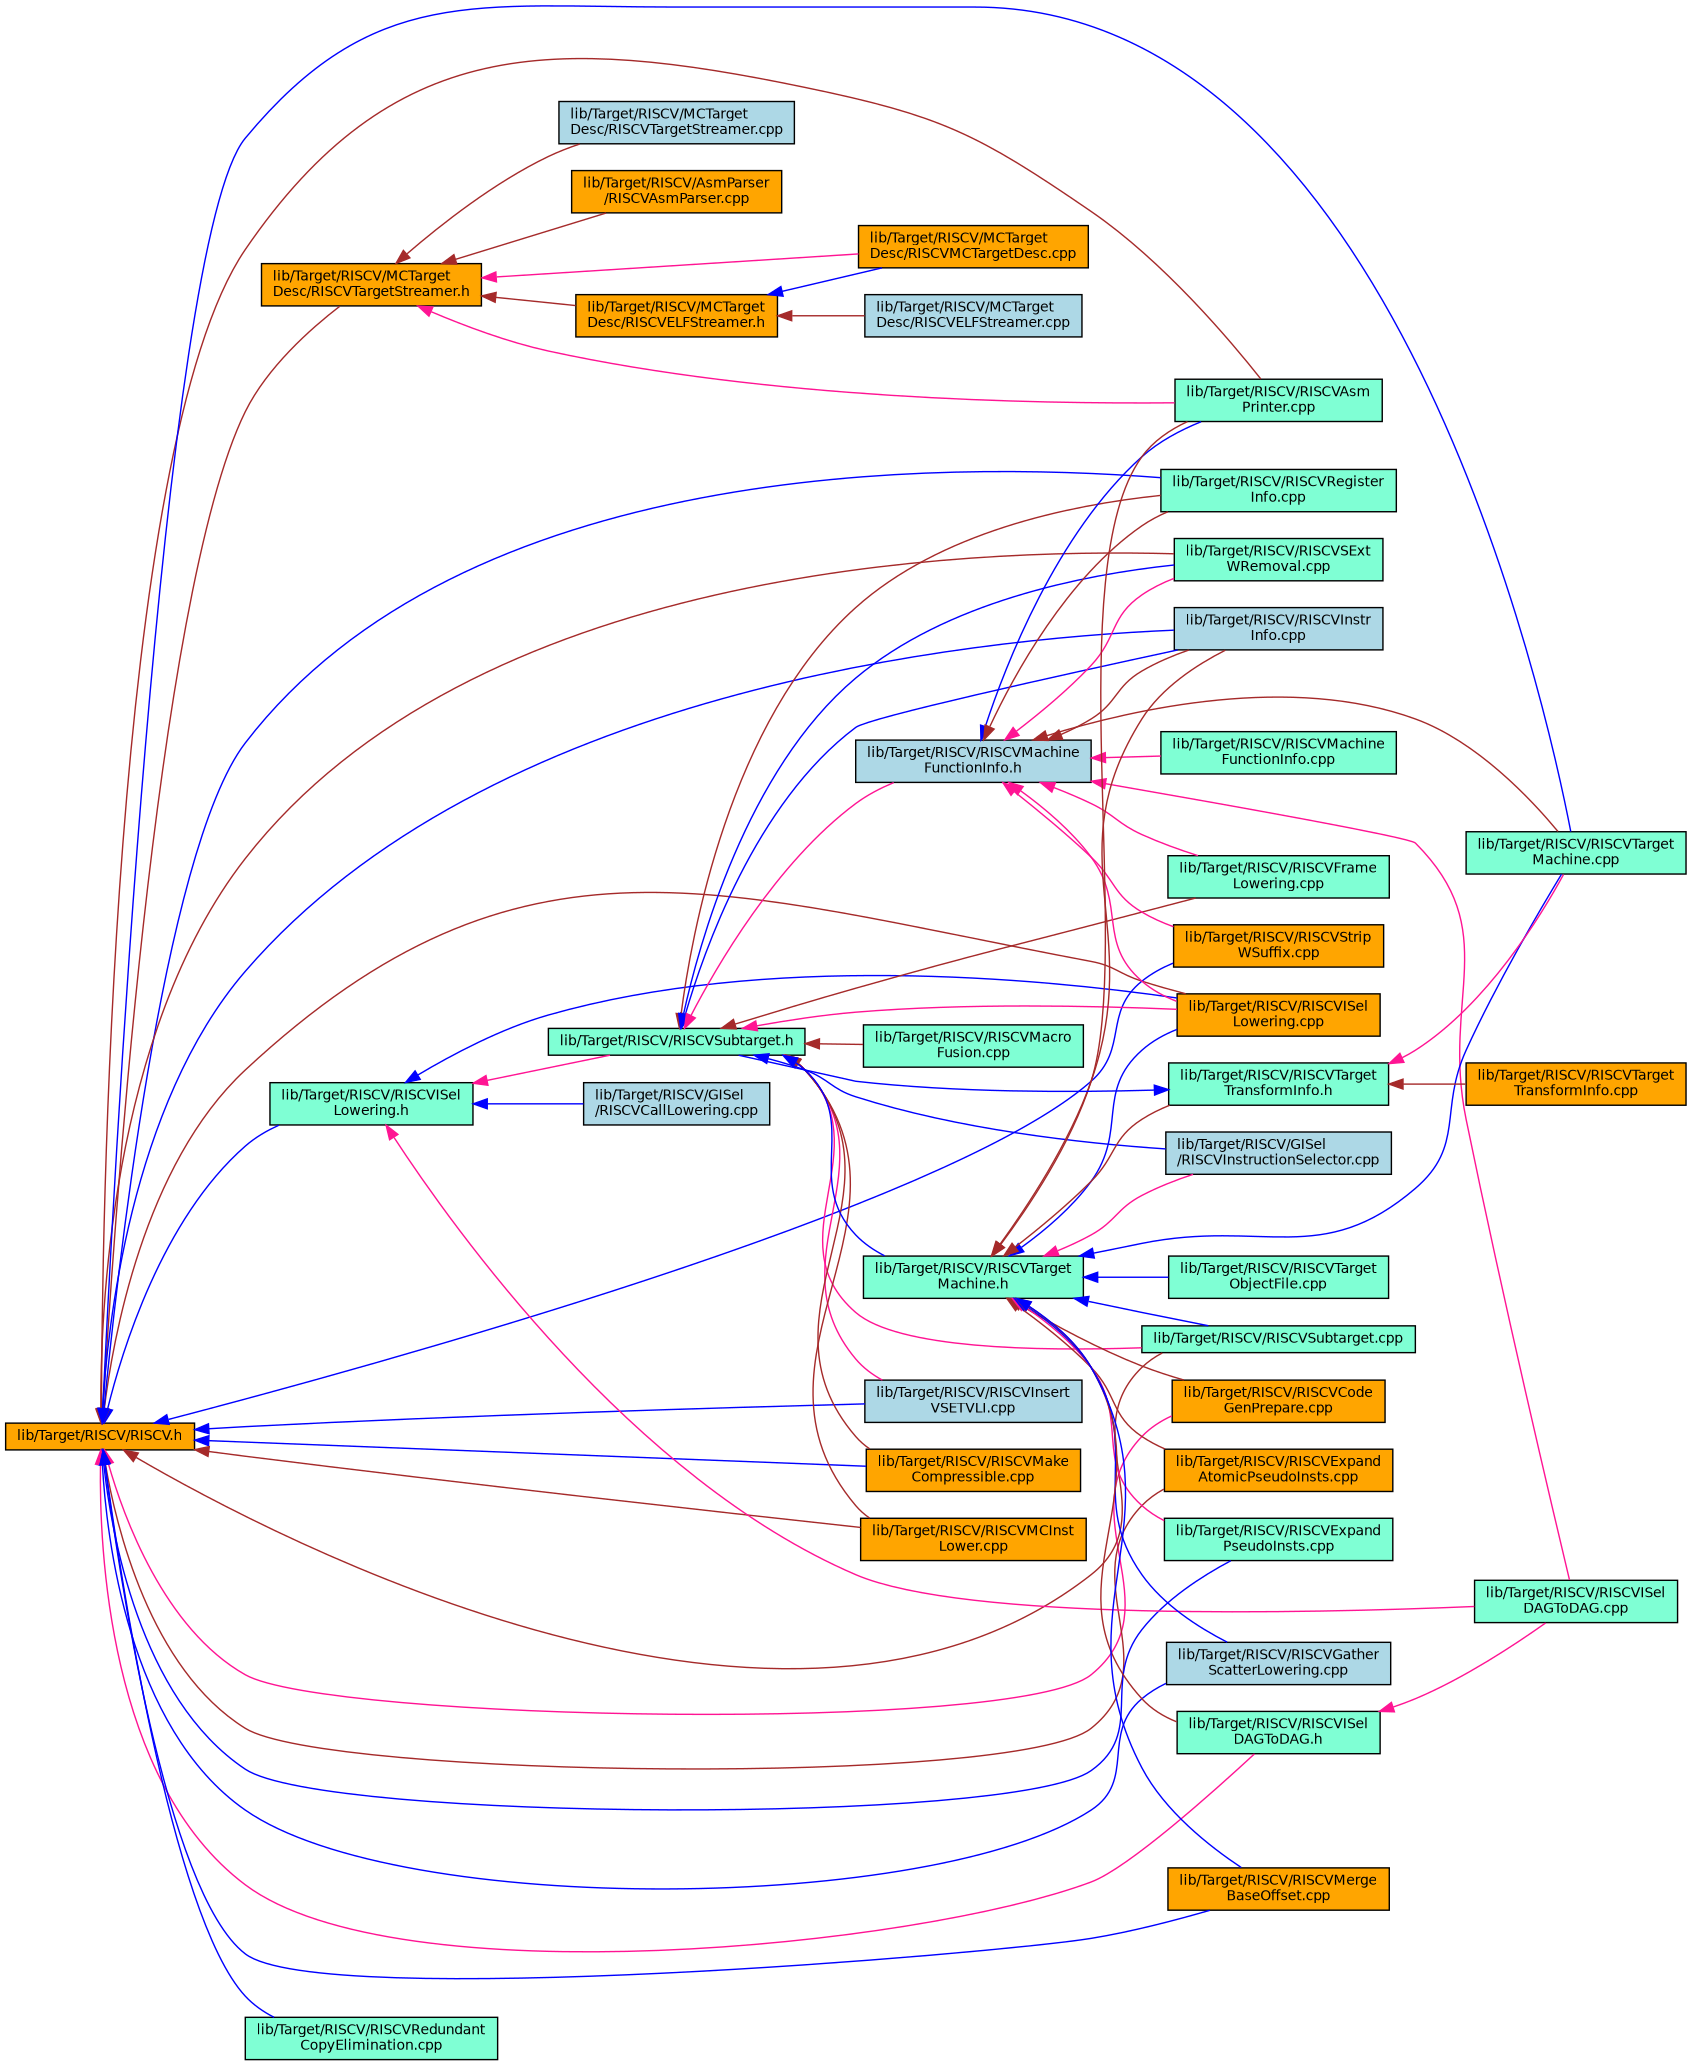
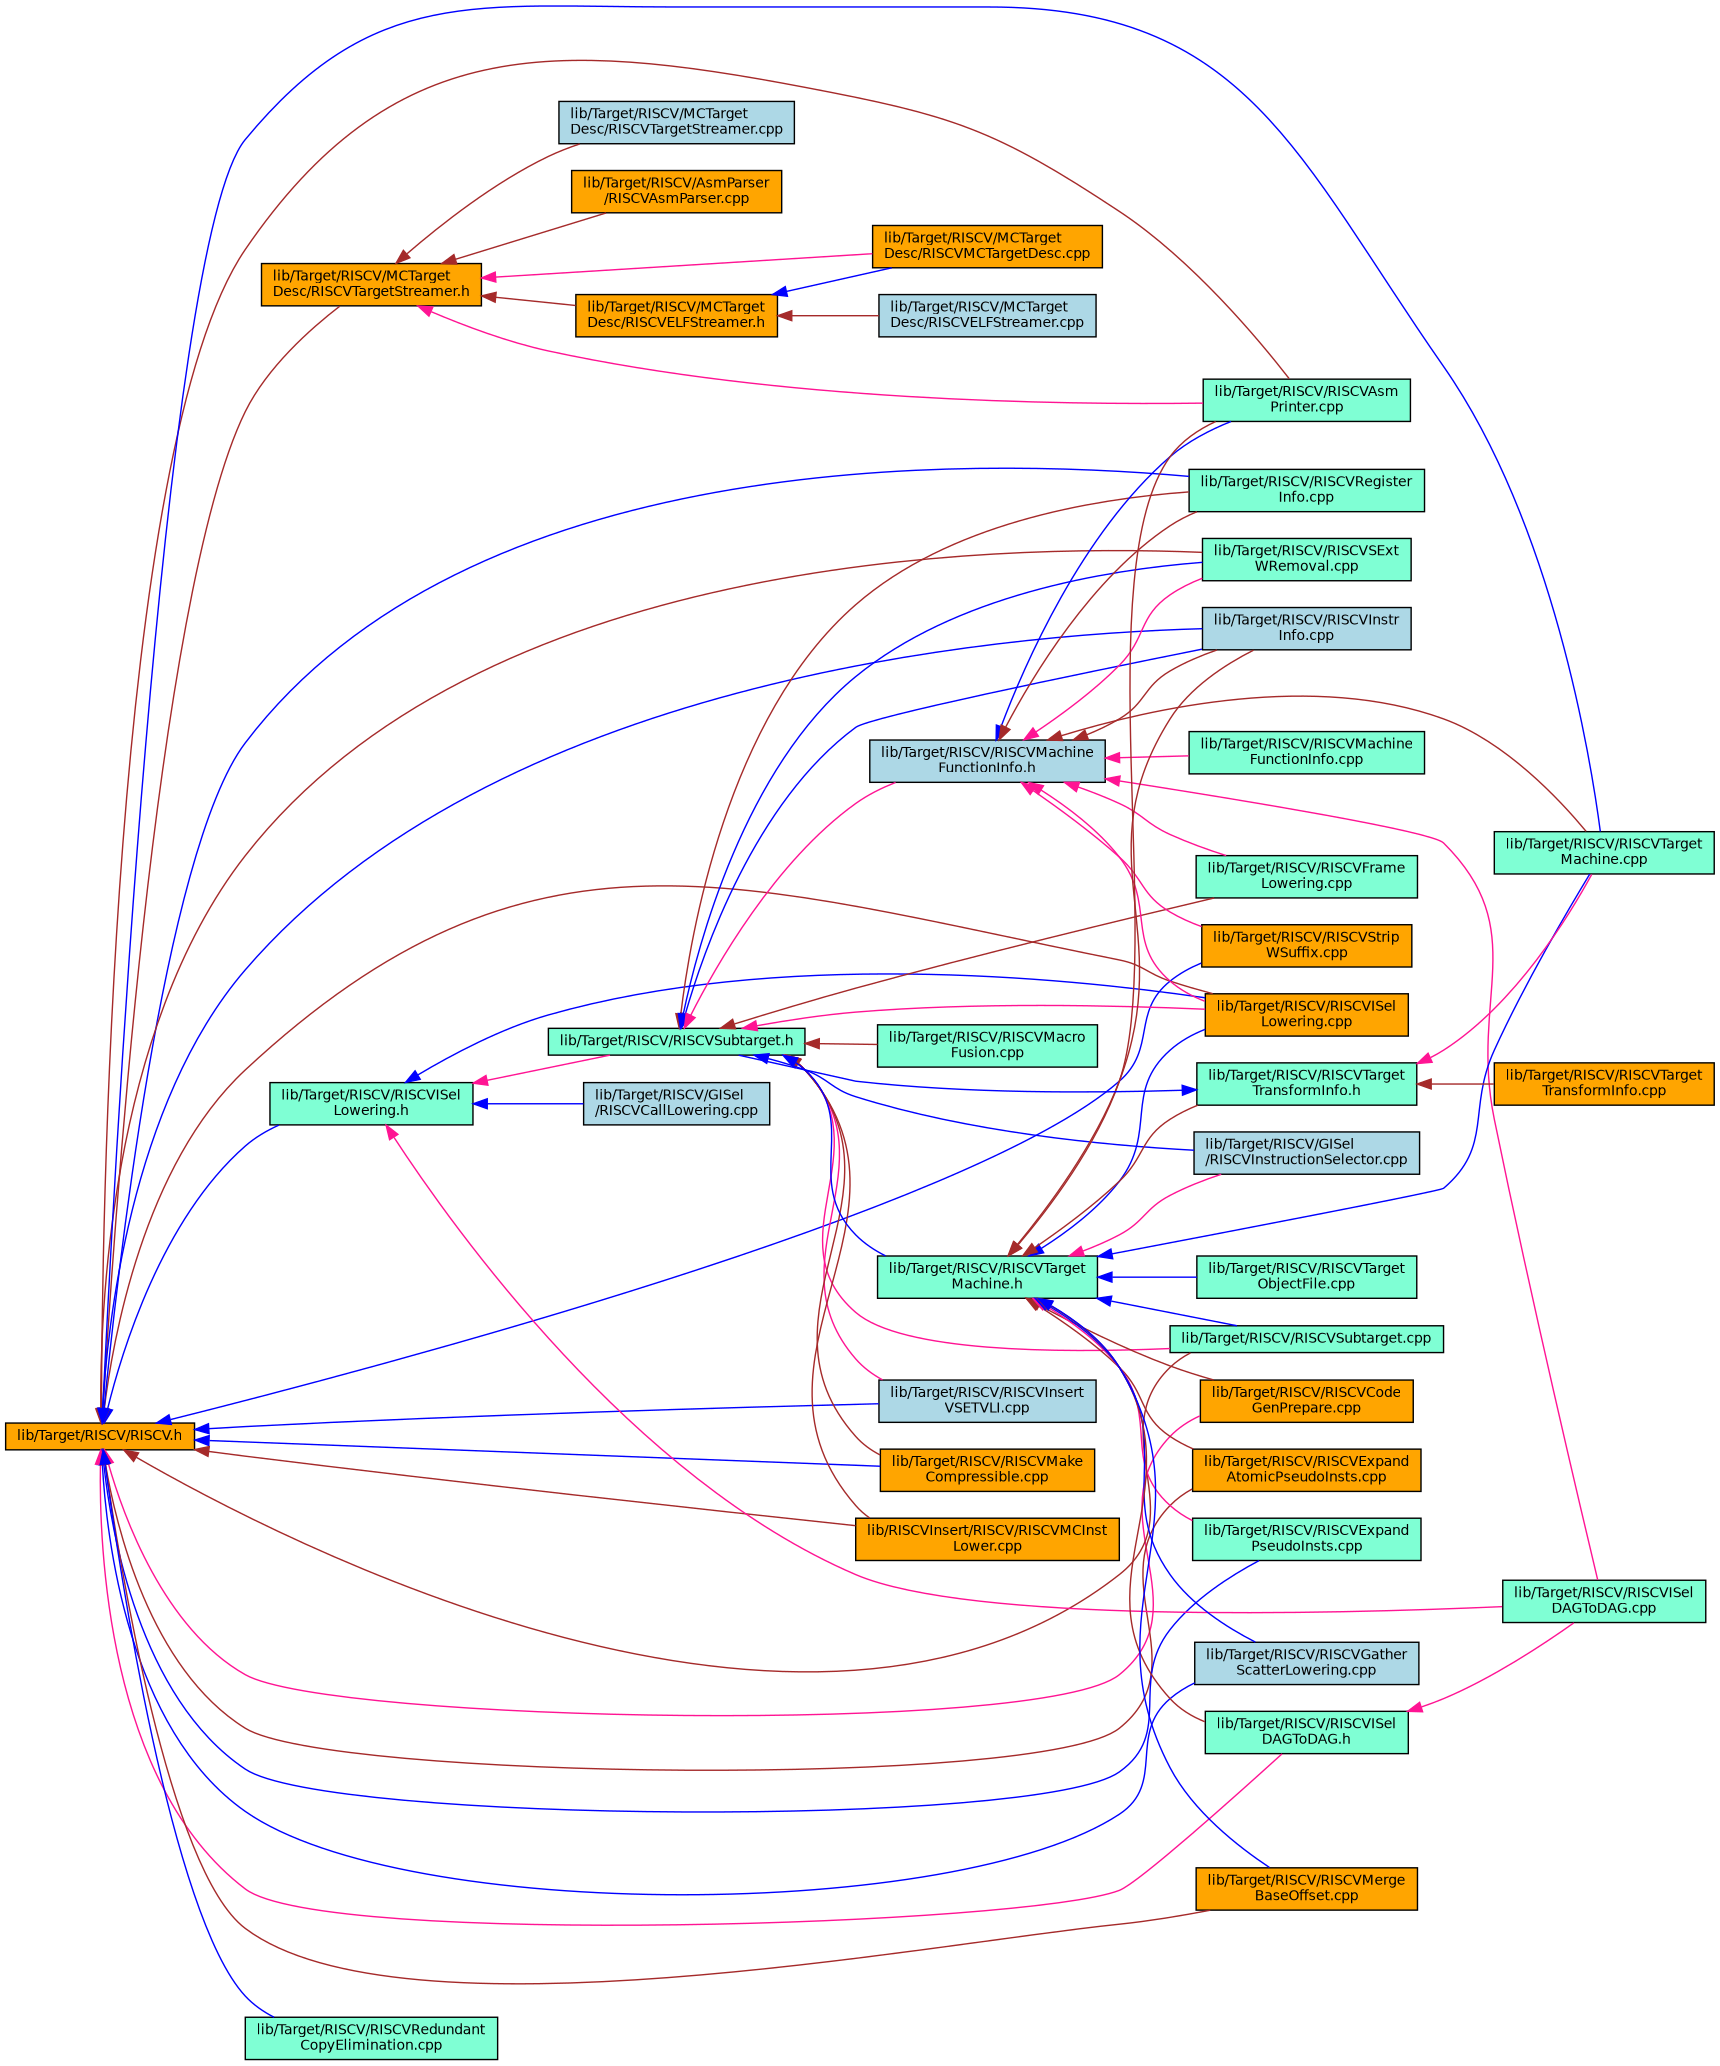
(973, 1539) -> (988, 1539)
(471, 1978) -> (480, 1982)
